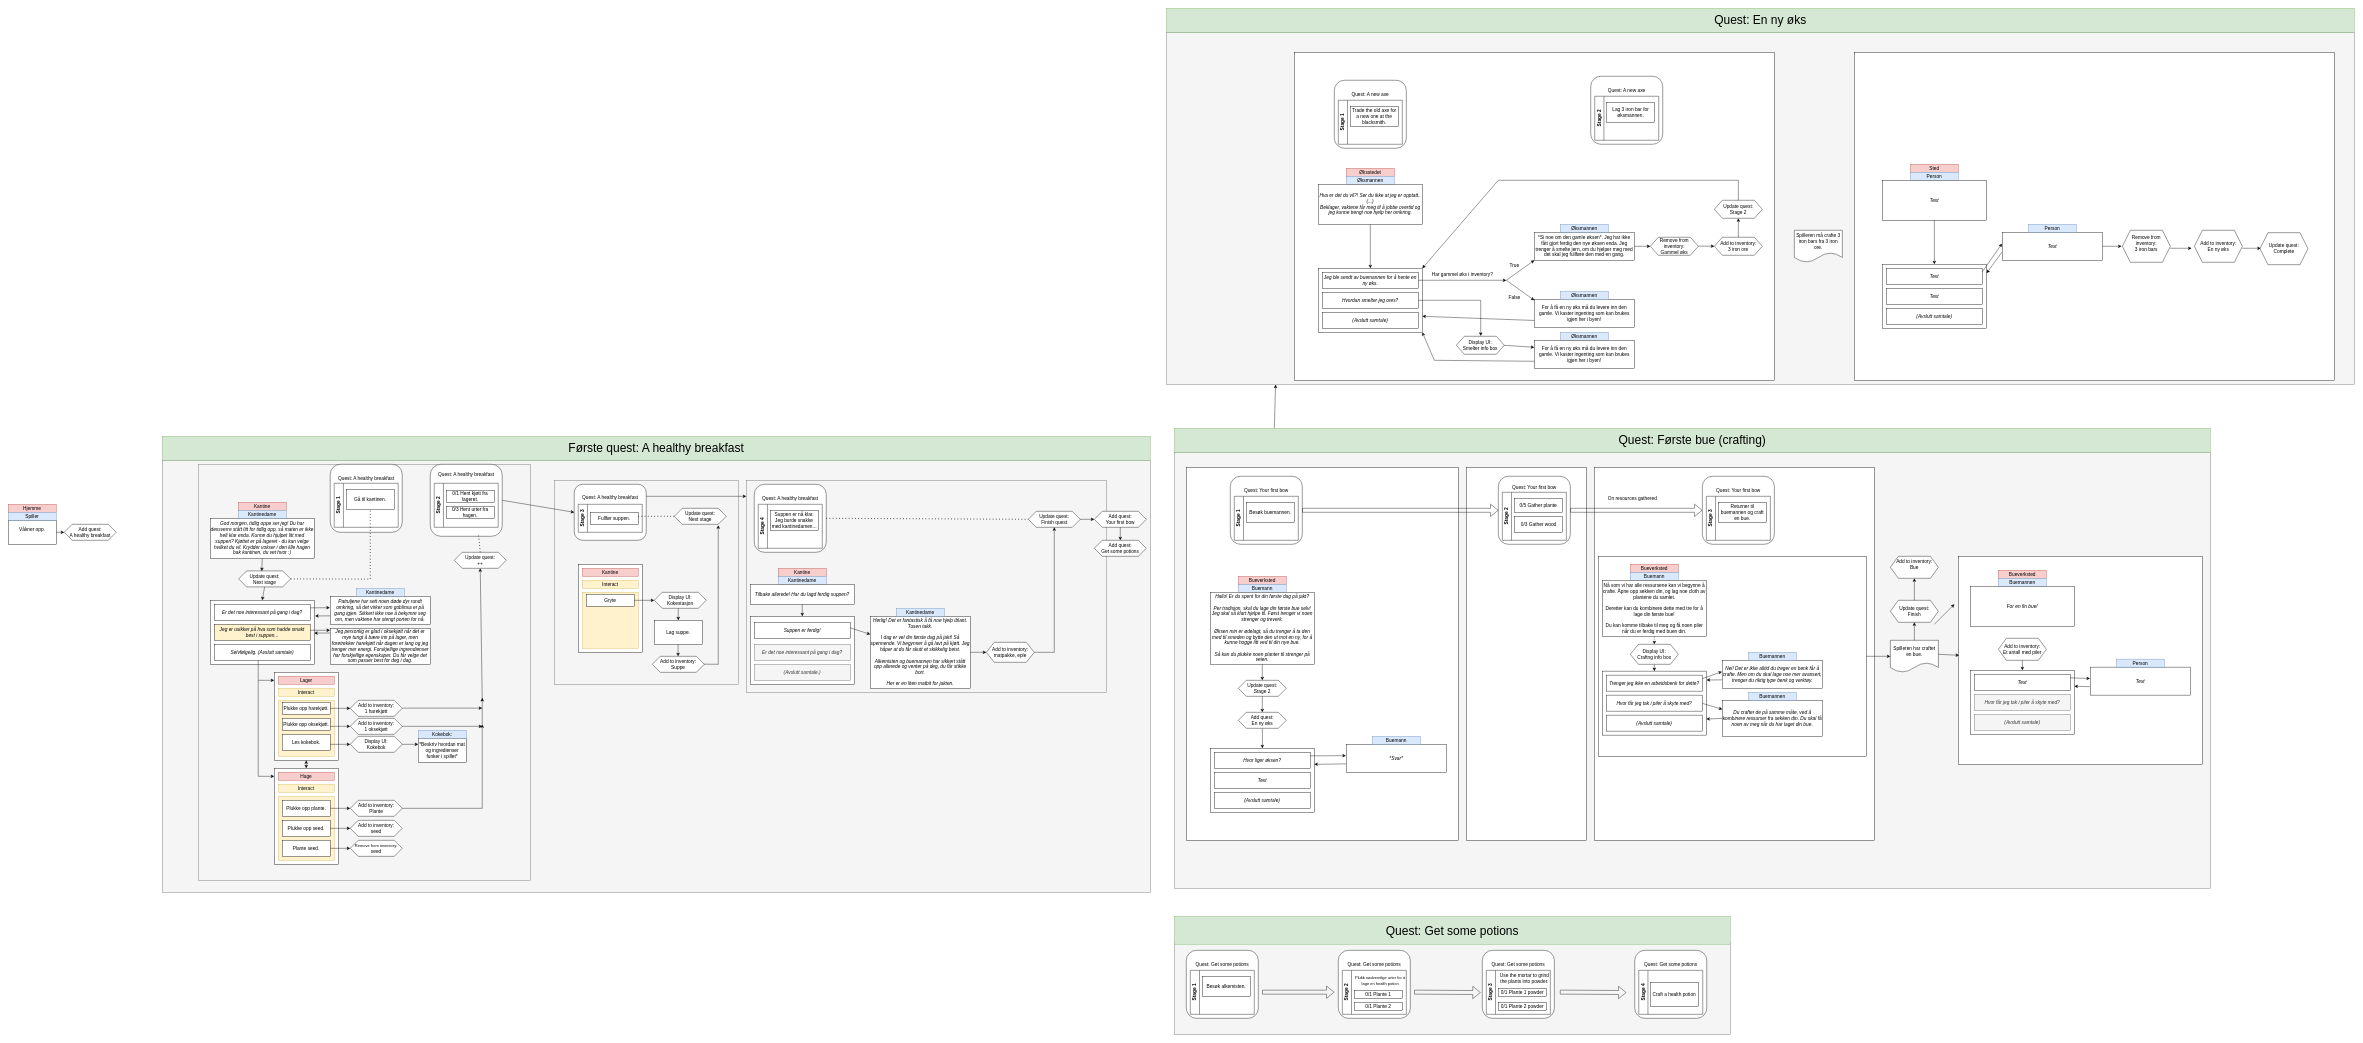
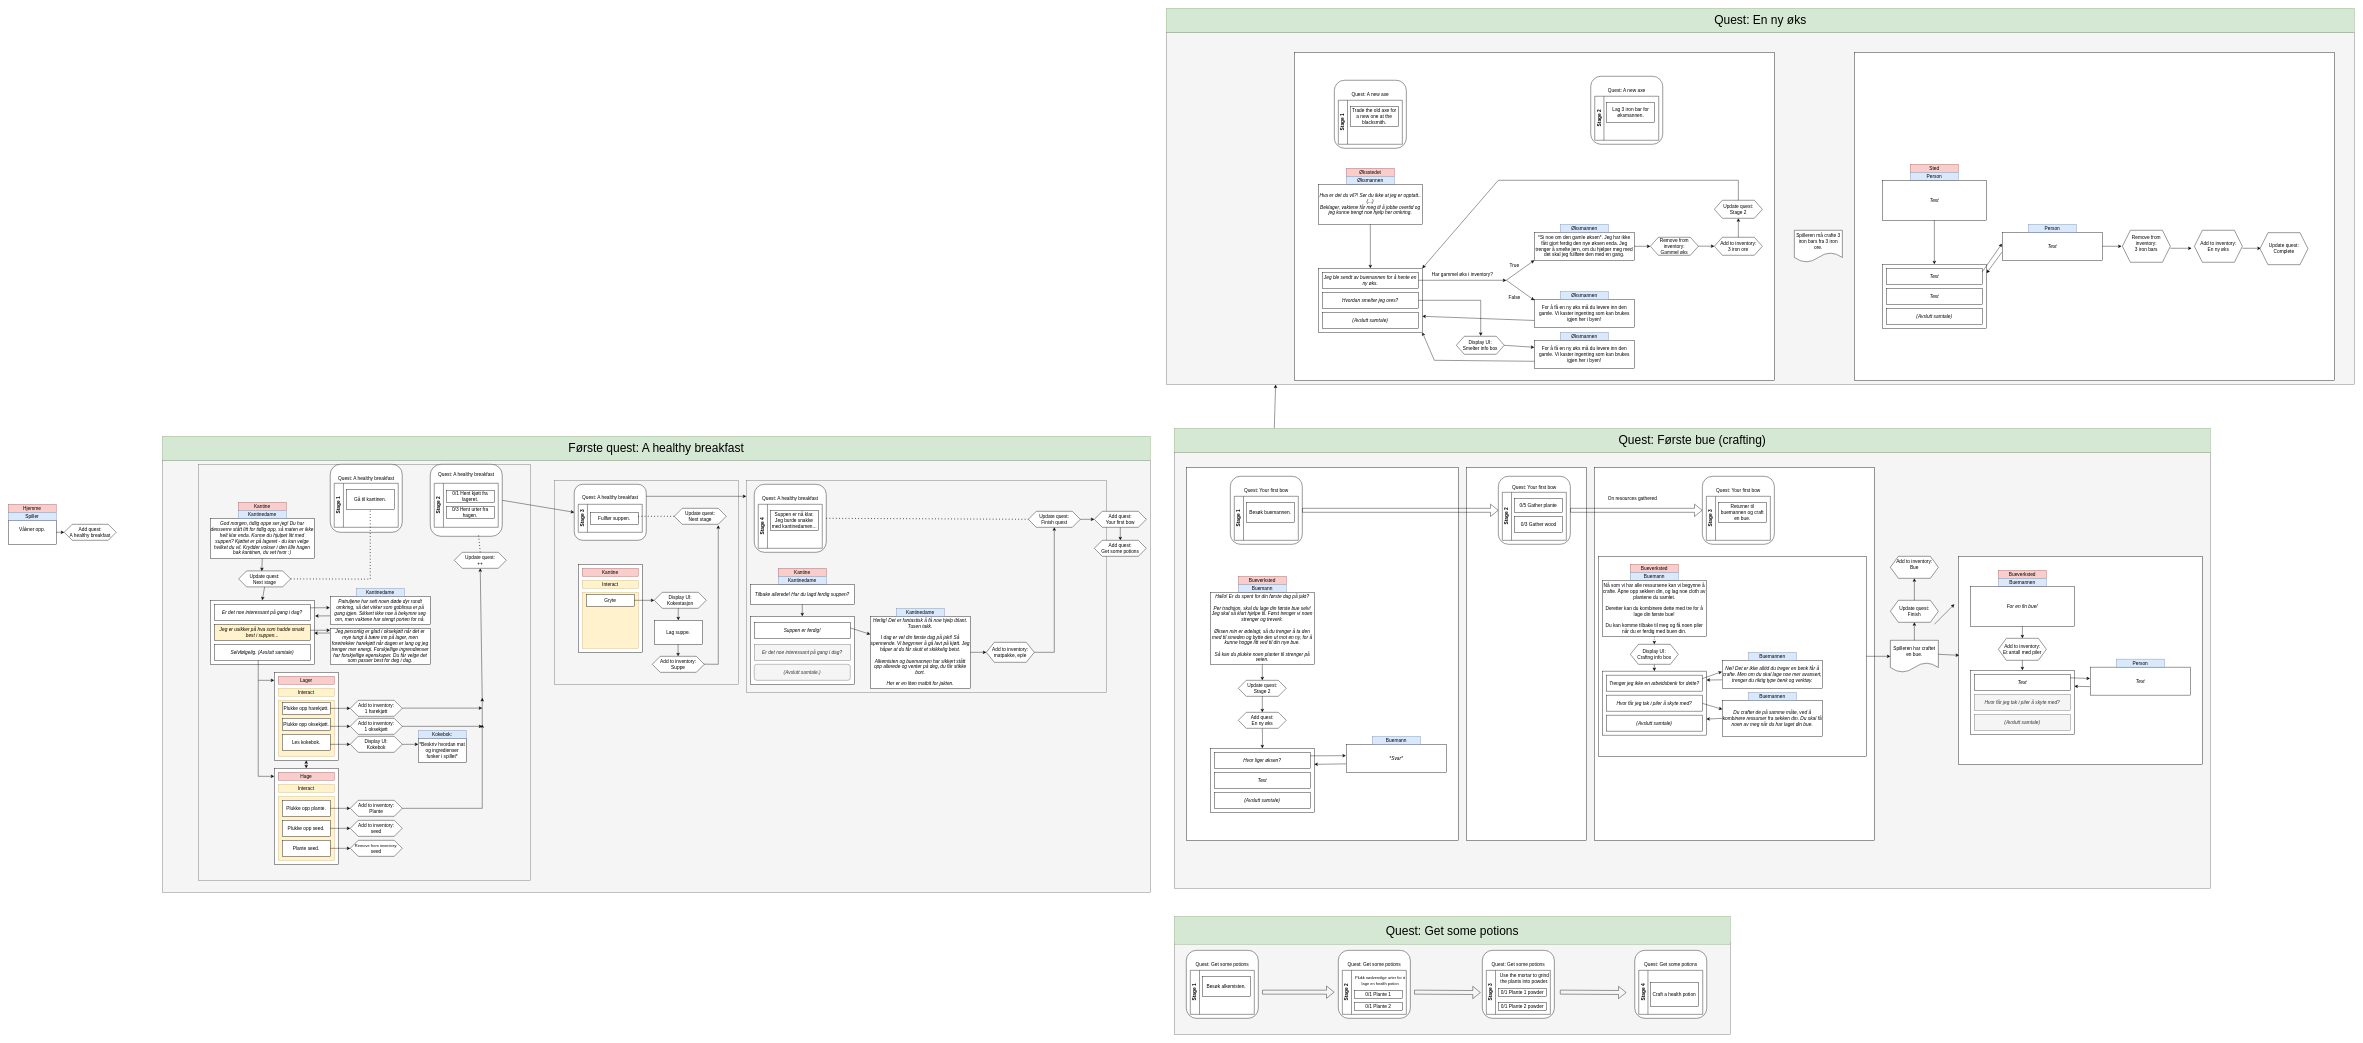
none -> (2022, 634)
(802, 672) -> (802, 672)
